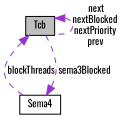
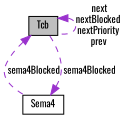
(30, 71) -> (33, 71)
(84, 71) -> (89, 71)
